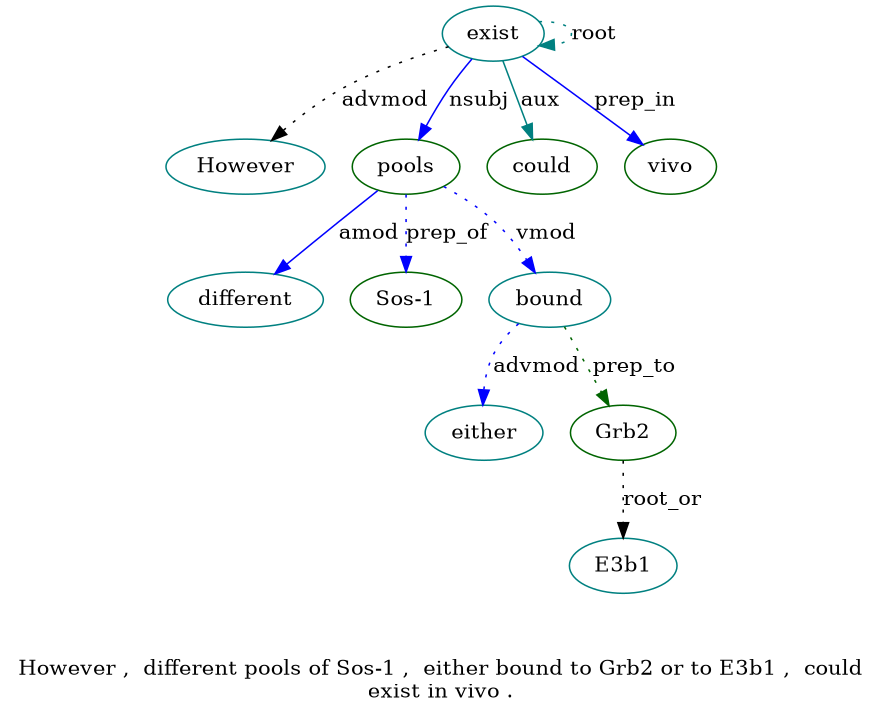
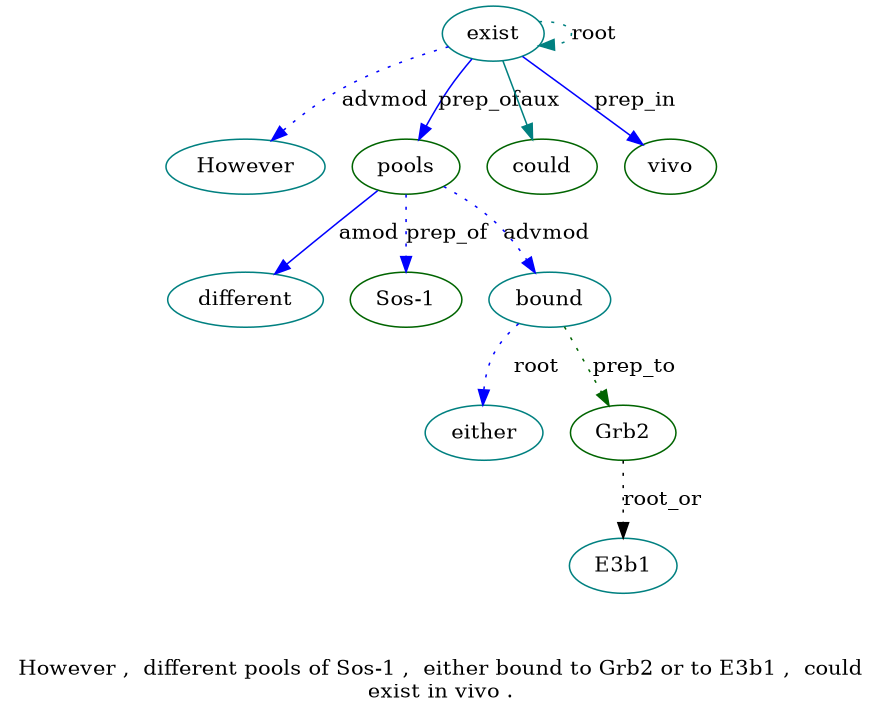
(361, 79) -> (361, 79)
(479, 100) -> (479, 100)
(547, 233) -> (547, 233)
(537, 366) -> (537, 366)
